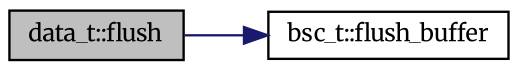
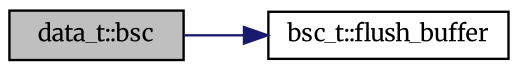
(97, 35) -> (97, 35)
